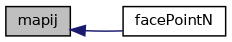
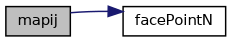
(104, 31) -> (89, 12)
